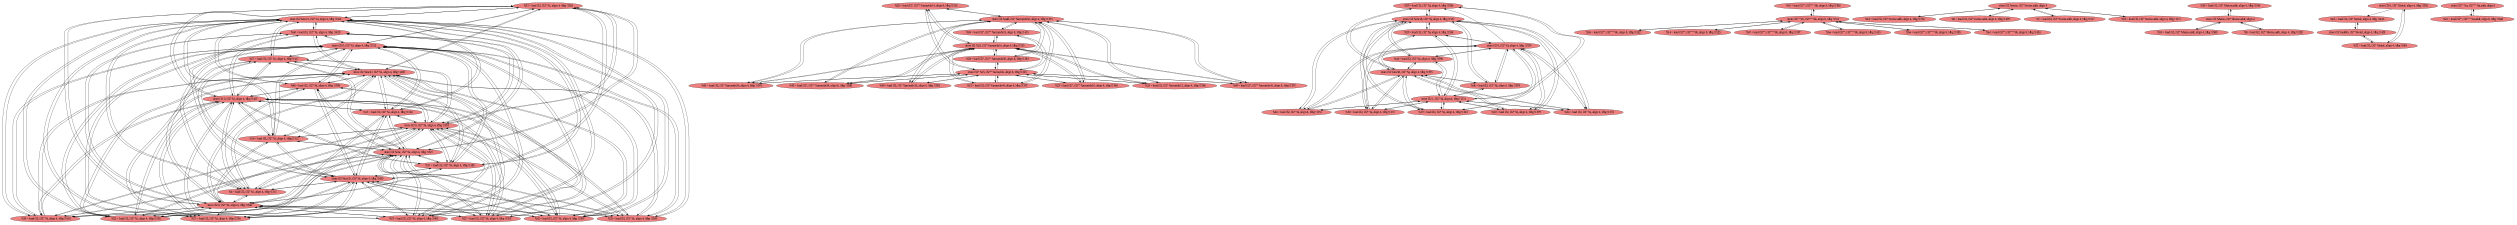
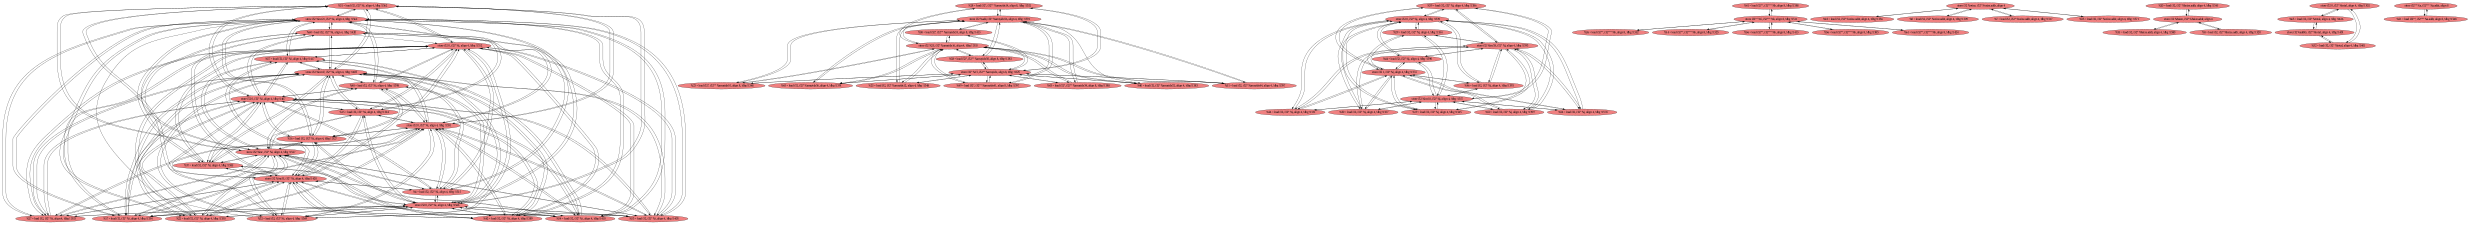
none -> (1434, 12)
none -> (2330, 13)
(1773, 33) -> none
(336, 39) -> none
(943, 40) -> none
(615, 48) -> none
